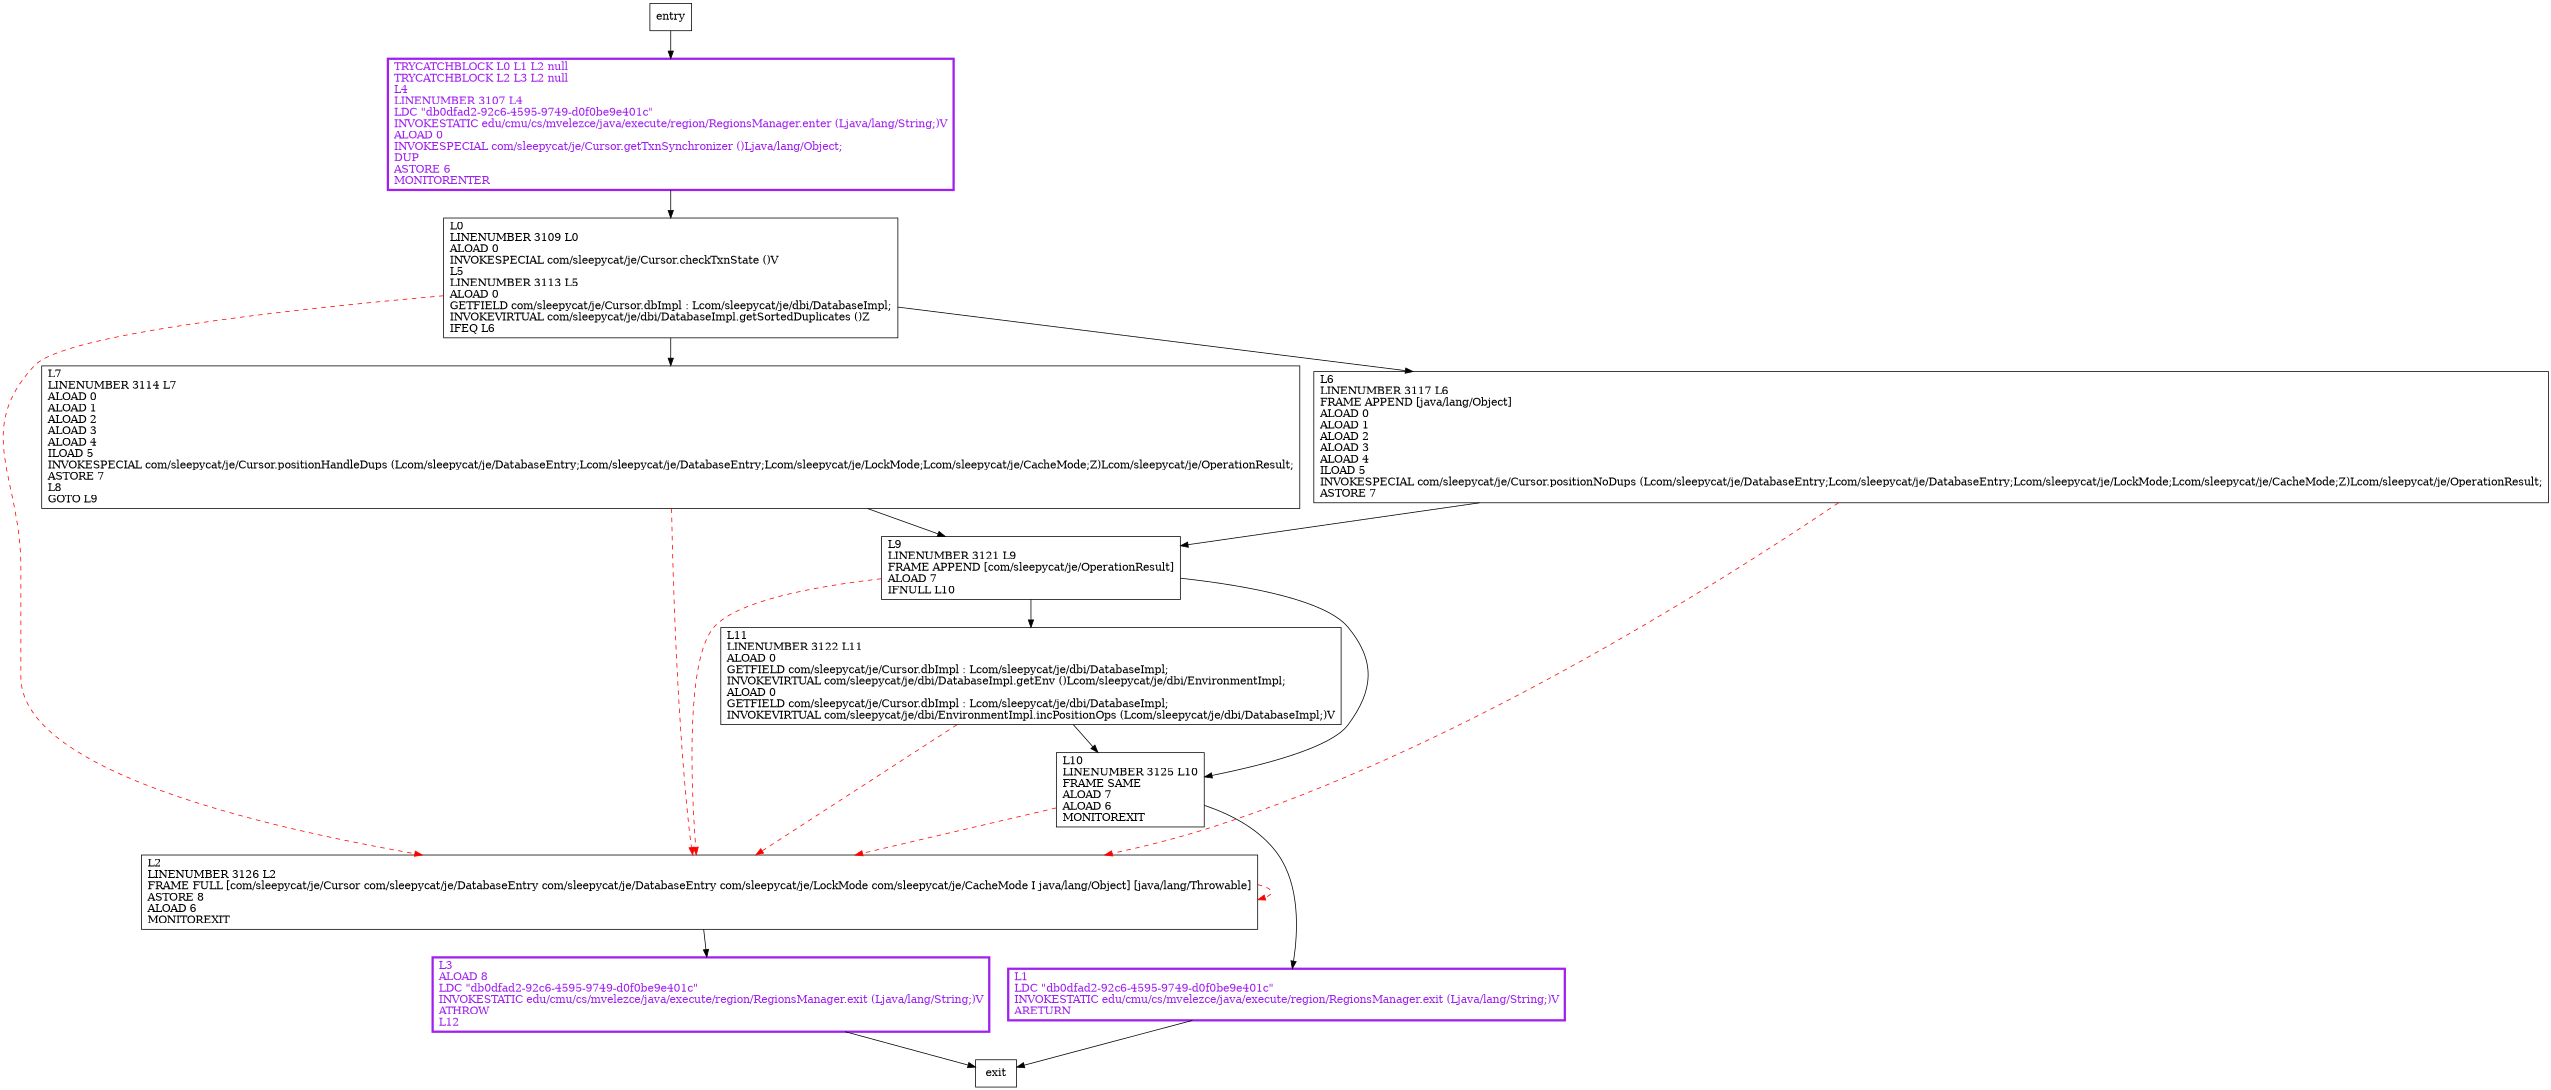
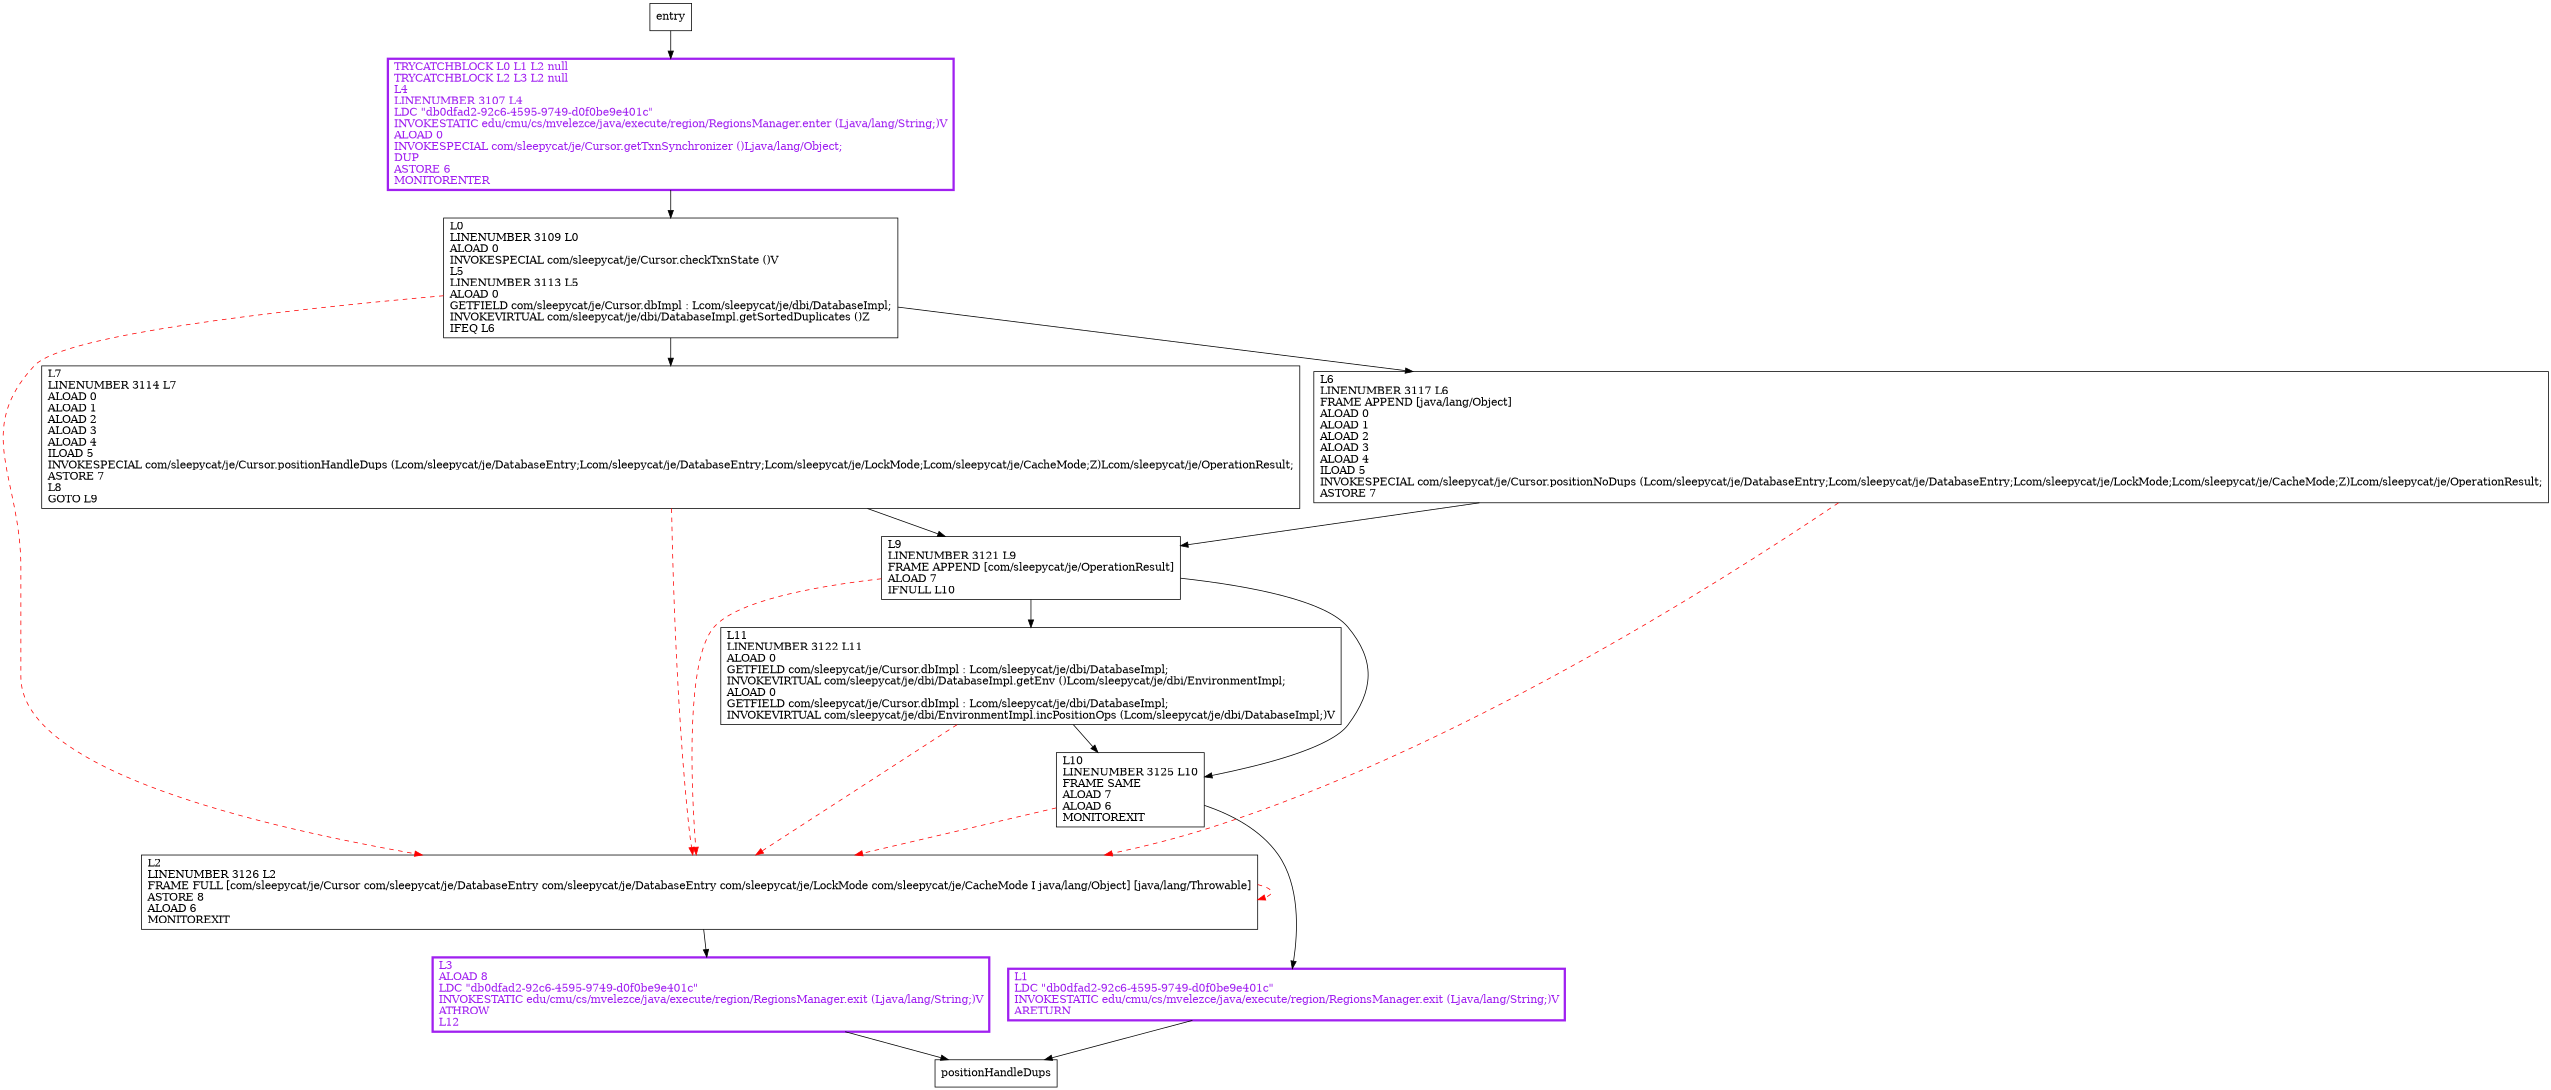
(996, 1073) -> (996, 1073)
